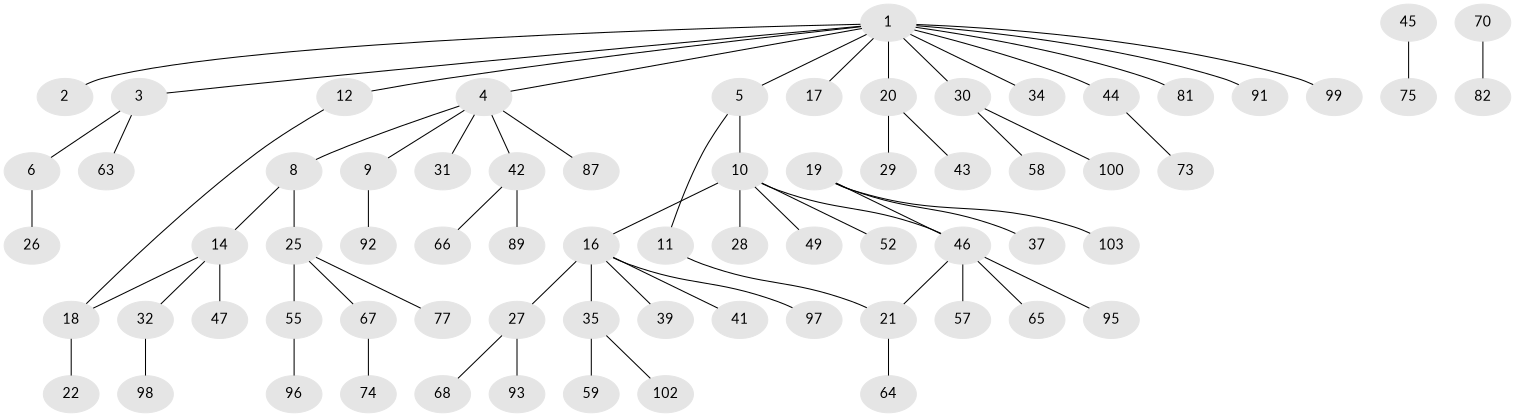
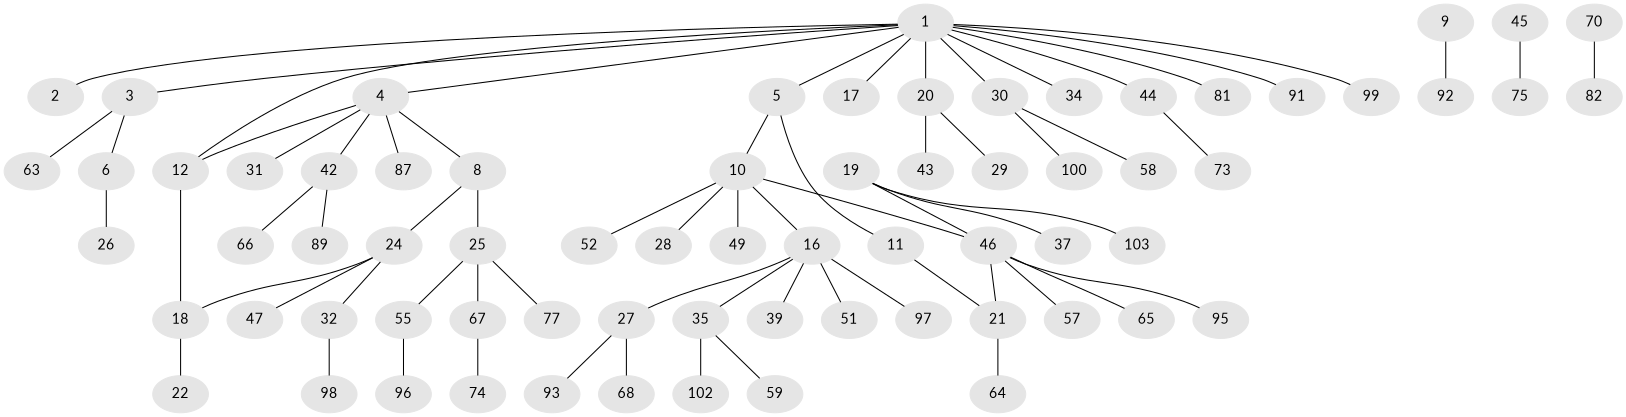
(426, 134) -> (278, 130)
(220, 246) -> (394, 246)
(740, 320) -> (849, 320)
